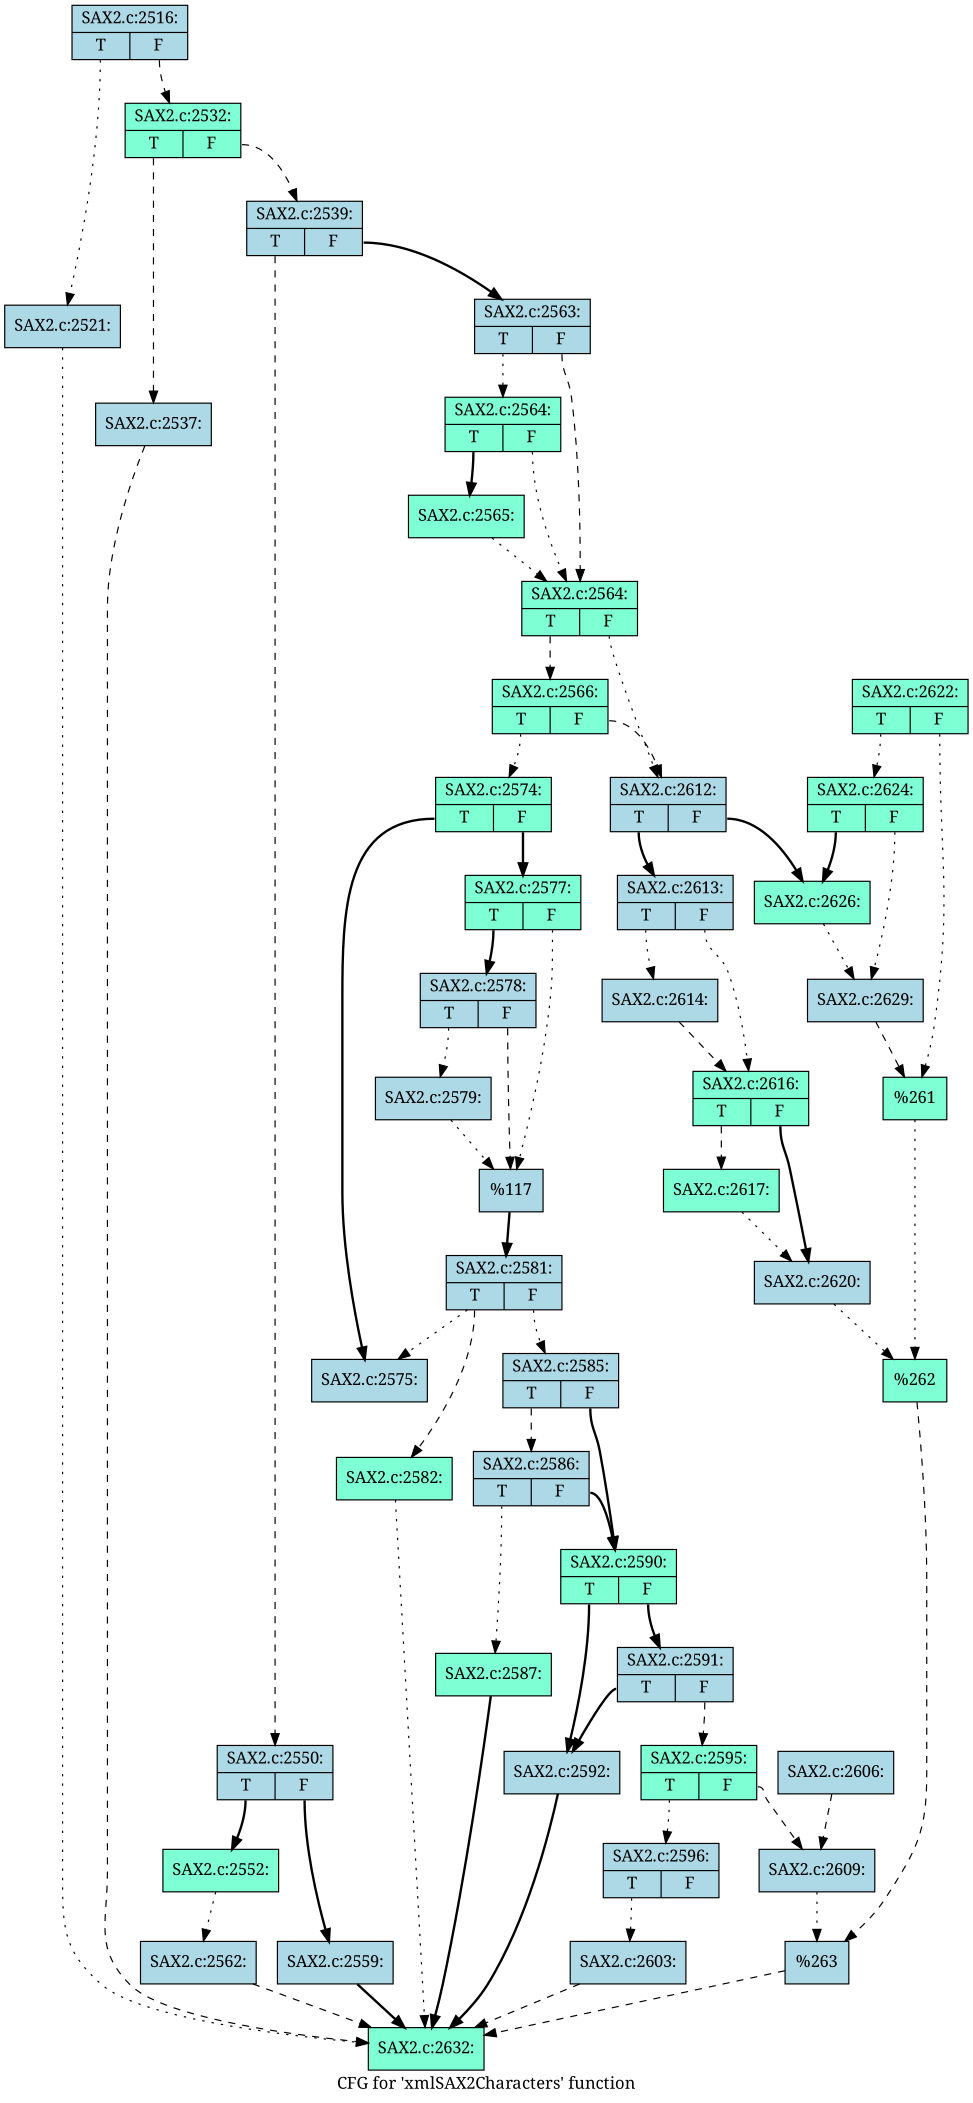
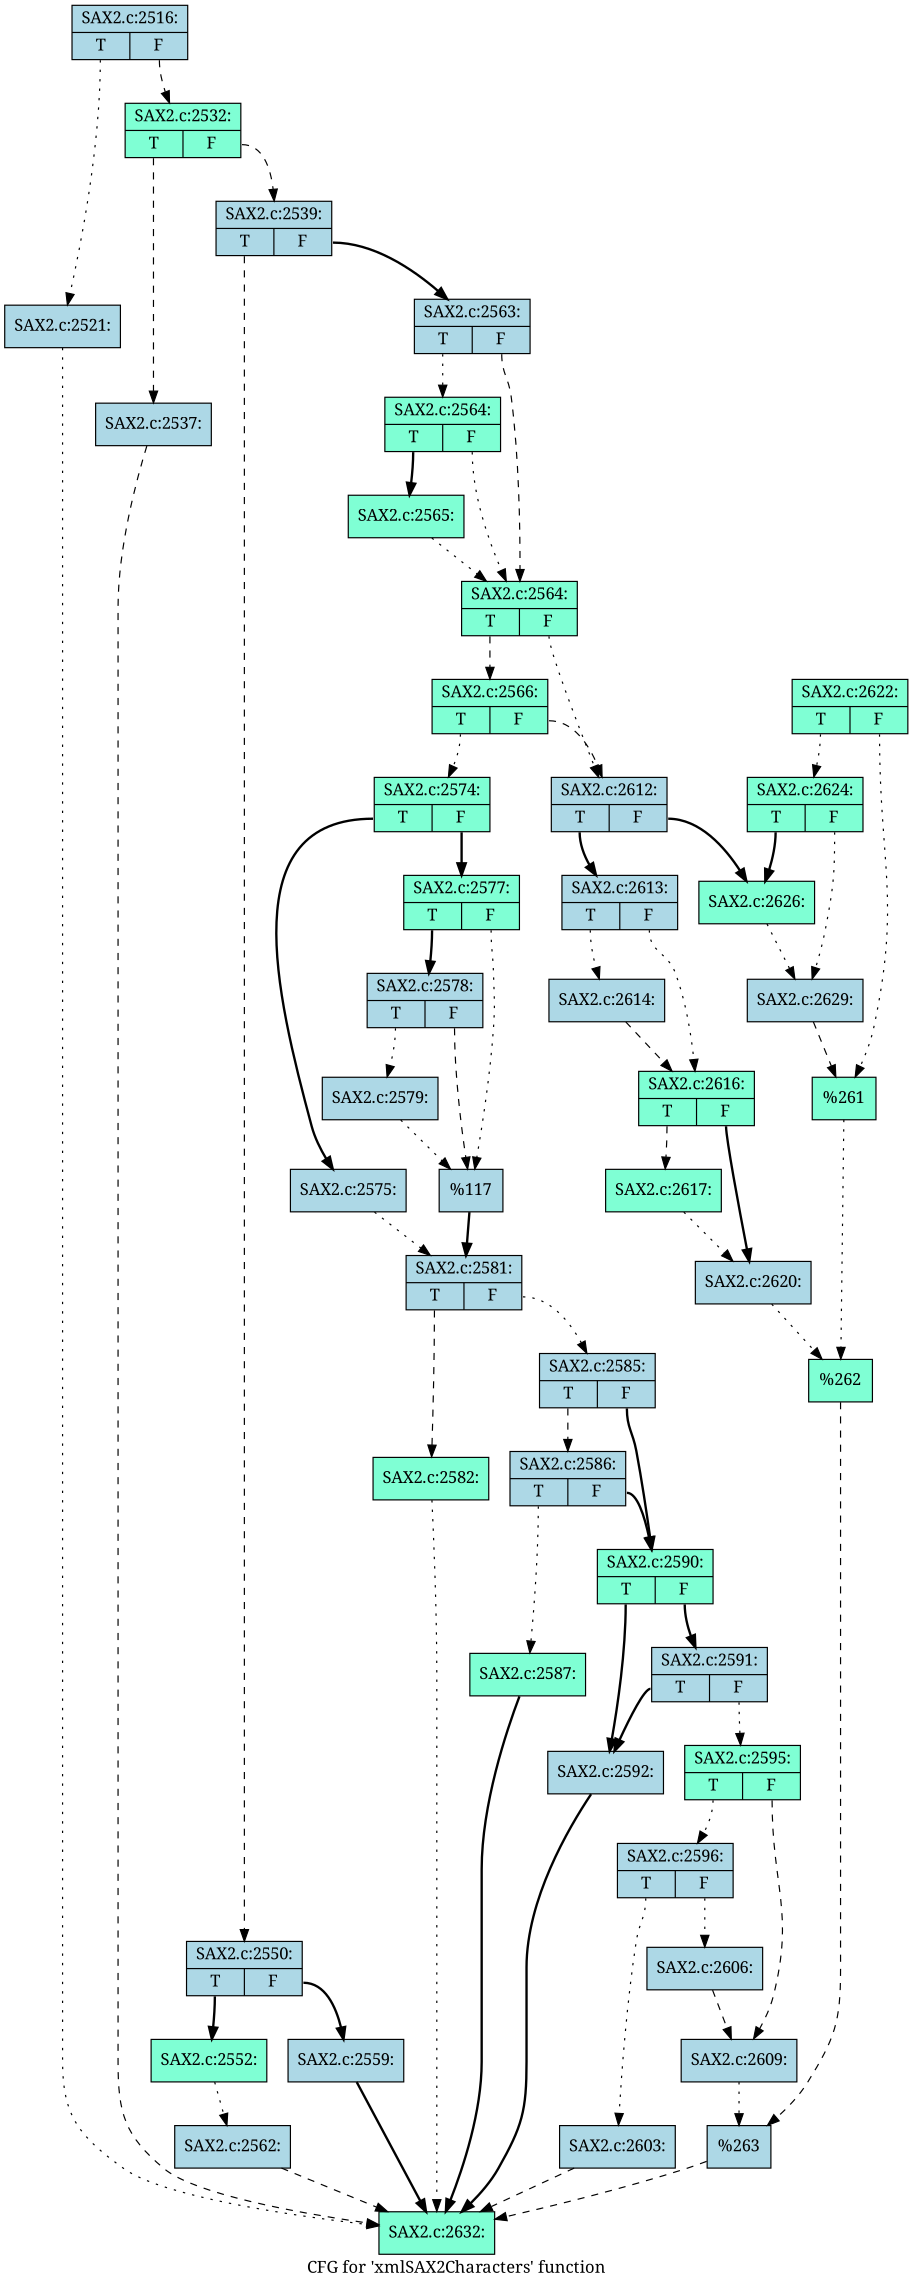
(438, 1331) -> (398, 1230)
(704, 1718) -> (739, 1718)
none -> (705, 1917)
